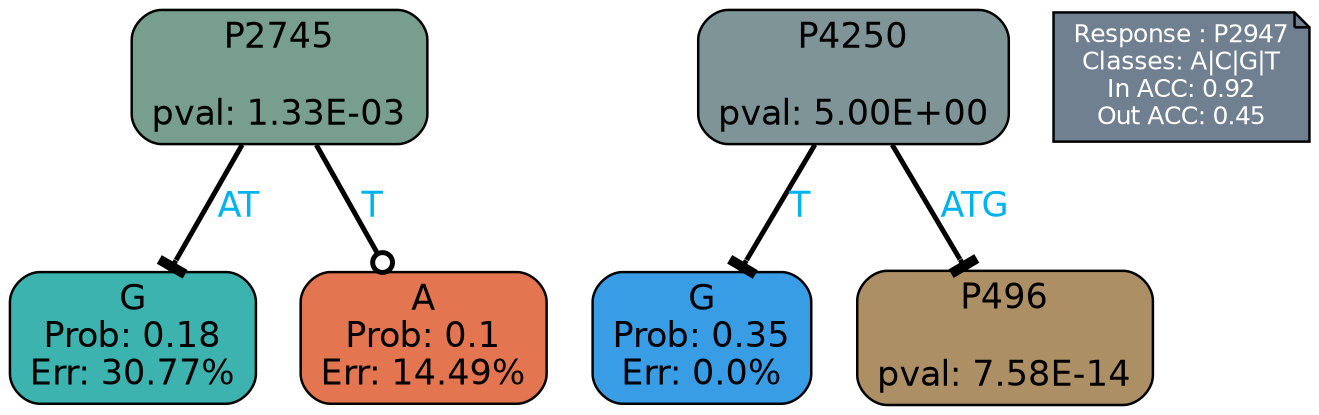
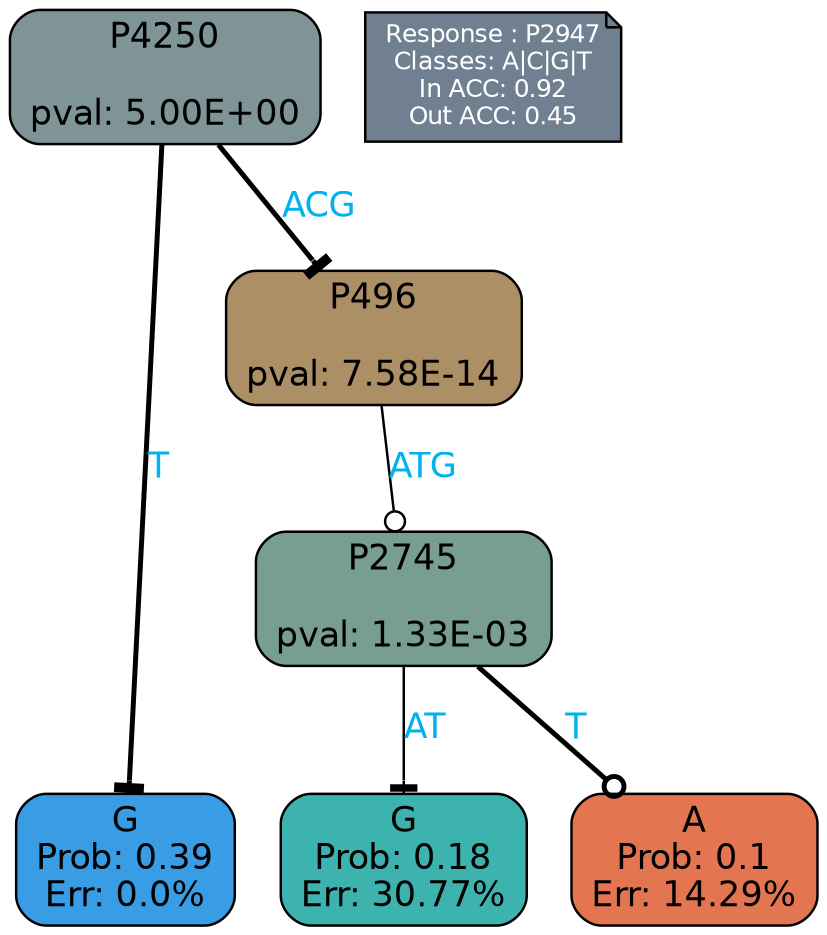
(209, 202) -> (404, 723)
(975, 207) -> (319, 207)
(424, 338) -> (694, 860)
(702, 338) -> (125, 860)
none -> (388, 458)
